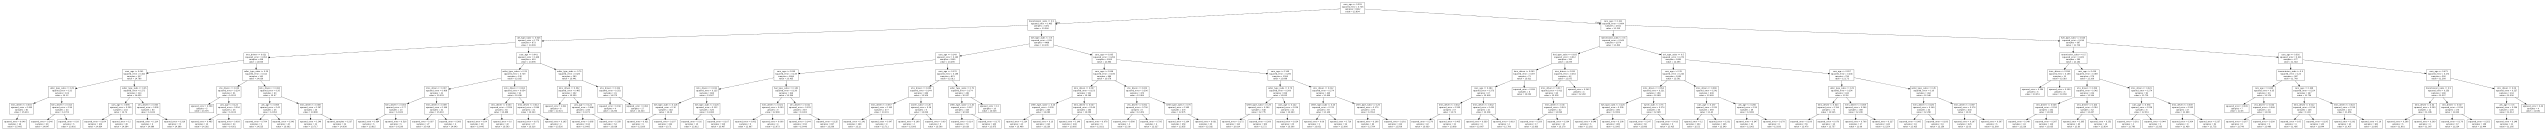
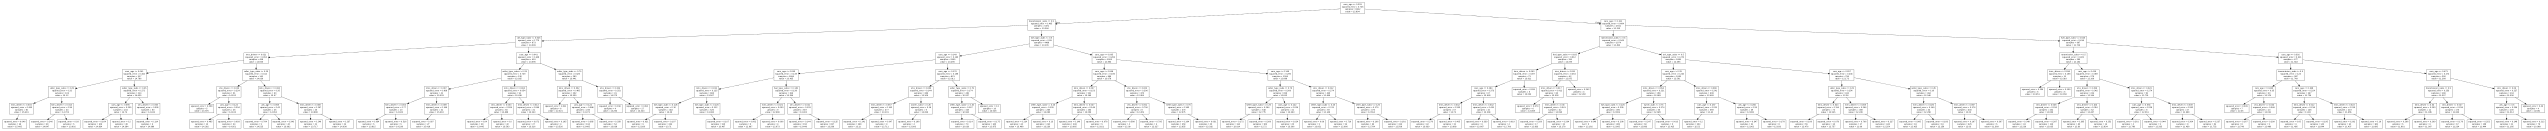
none -> (1528, 109)
(174, 124) -> none
(340, 124) -> (340, 124)
(450, 124) -> none
(692, 124) -> none
(935, 124) -> none
(1586, 124) -> (1586, 124)
(1719, 124) -> none
none -> (2534, 124)
